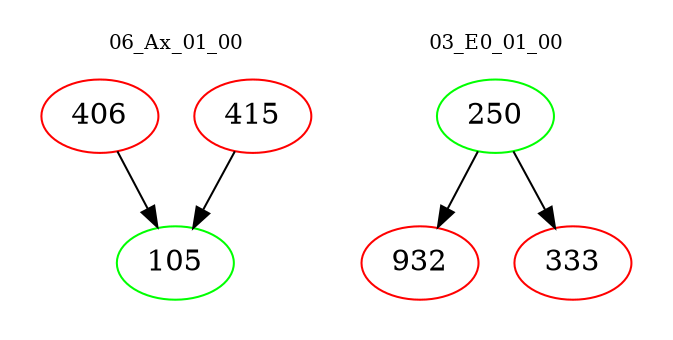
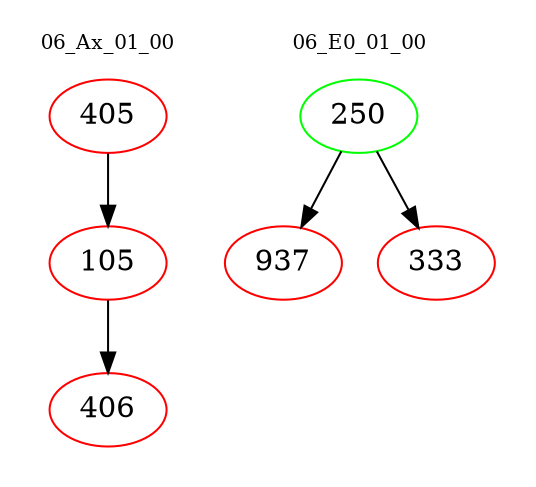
(496, 44) -> (360, 44)
(253, 116) -> (108, 116)
(133, 180) -> (108, 326)
(175, 263) -> (108, 263)
(420, 263) -> (283, 263)
